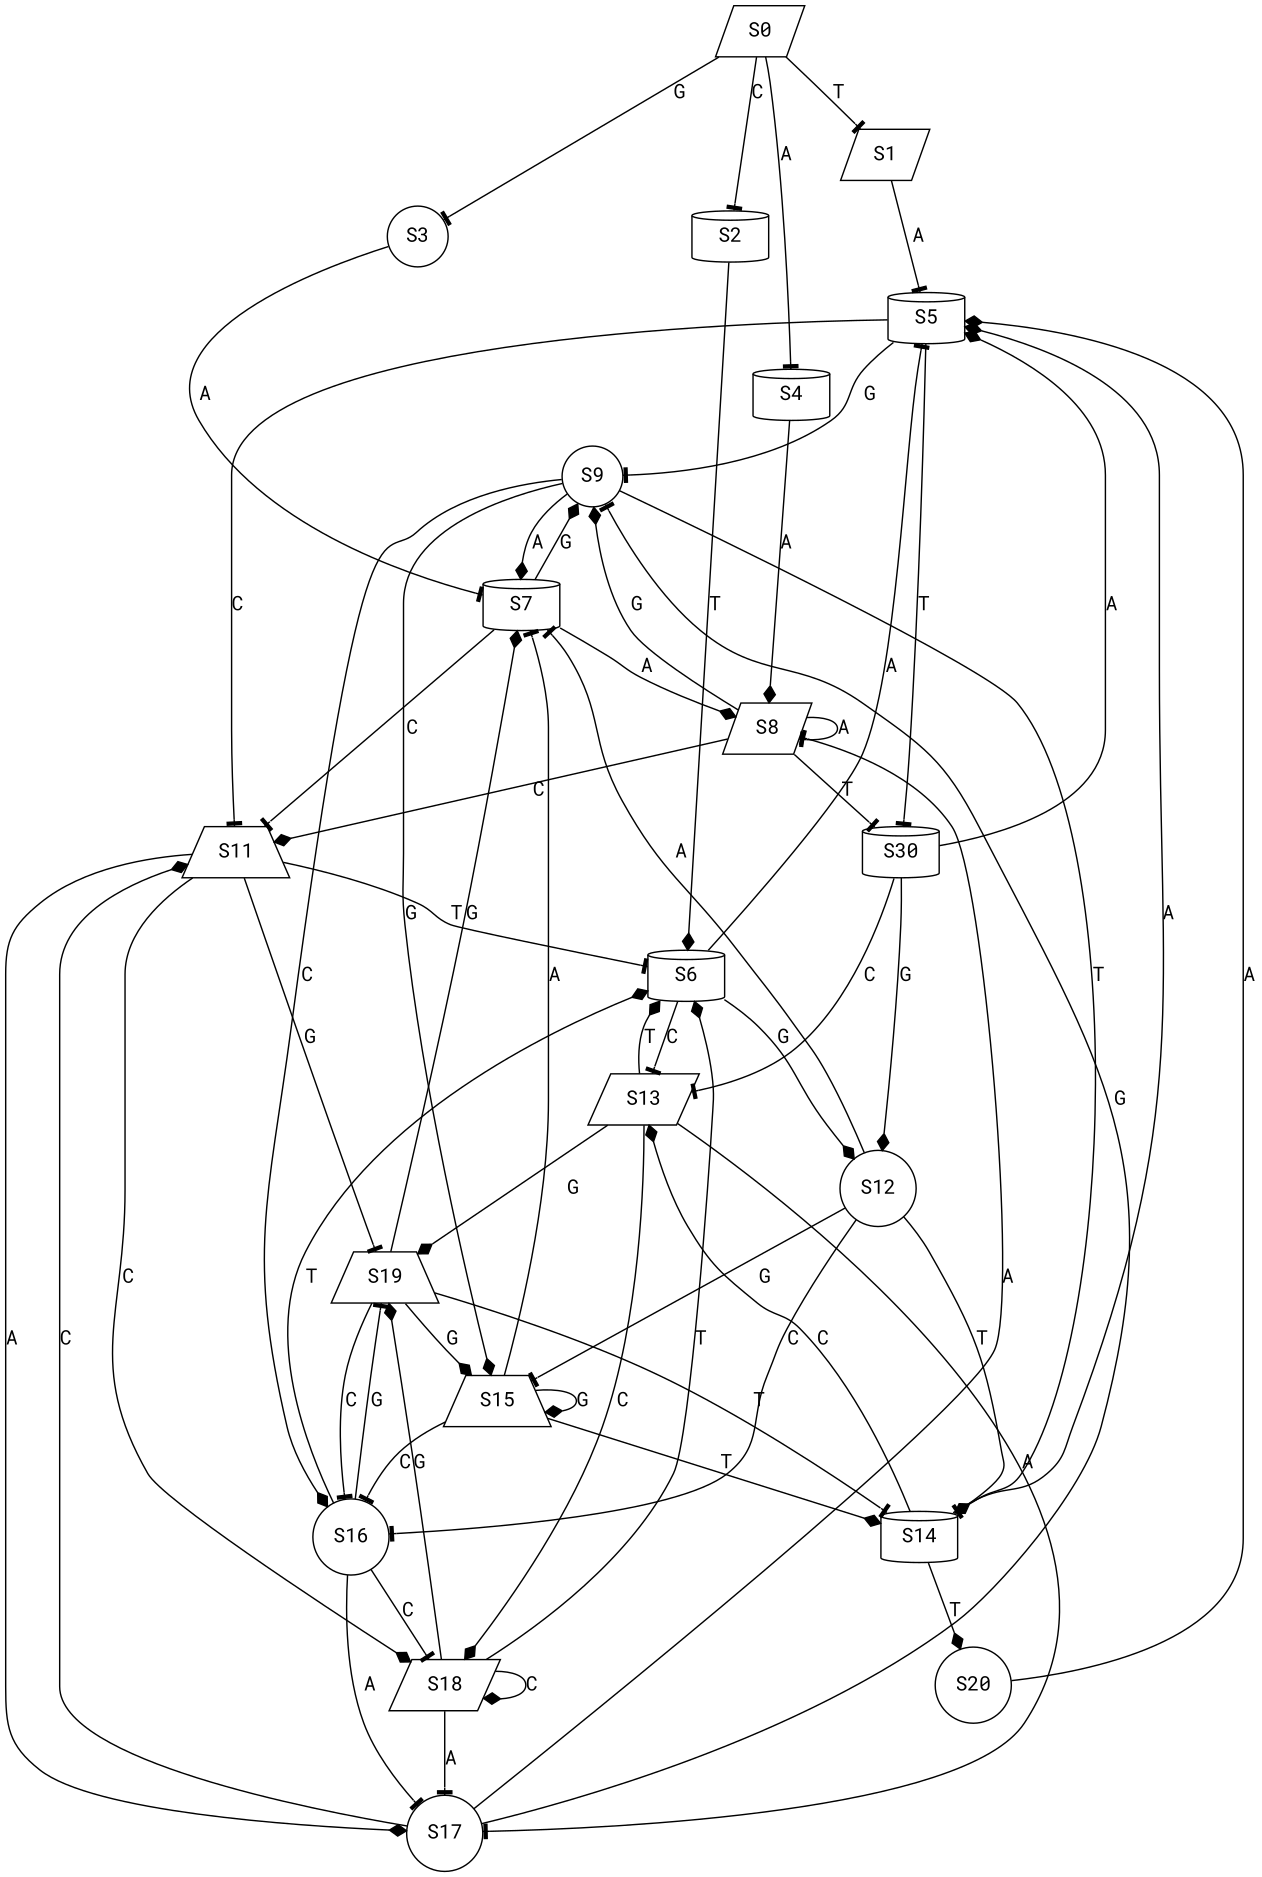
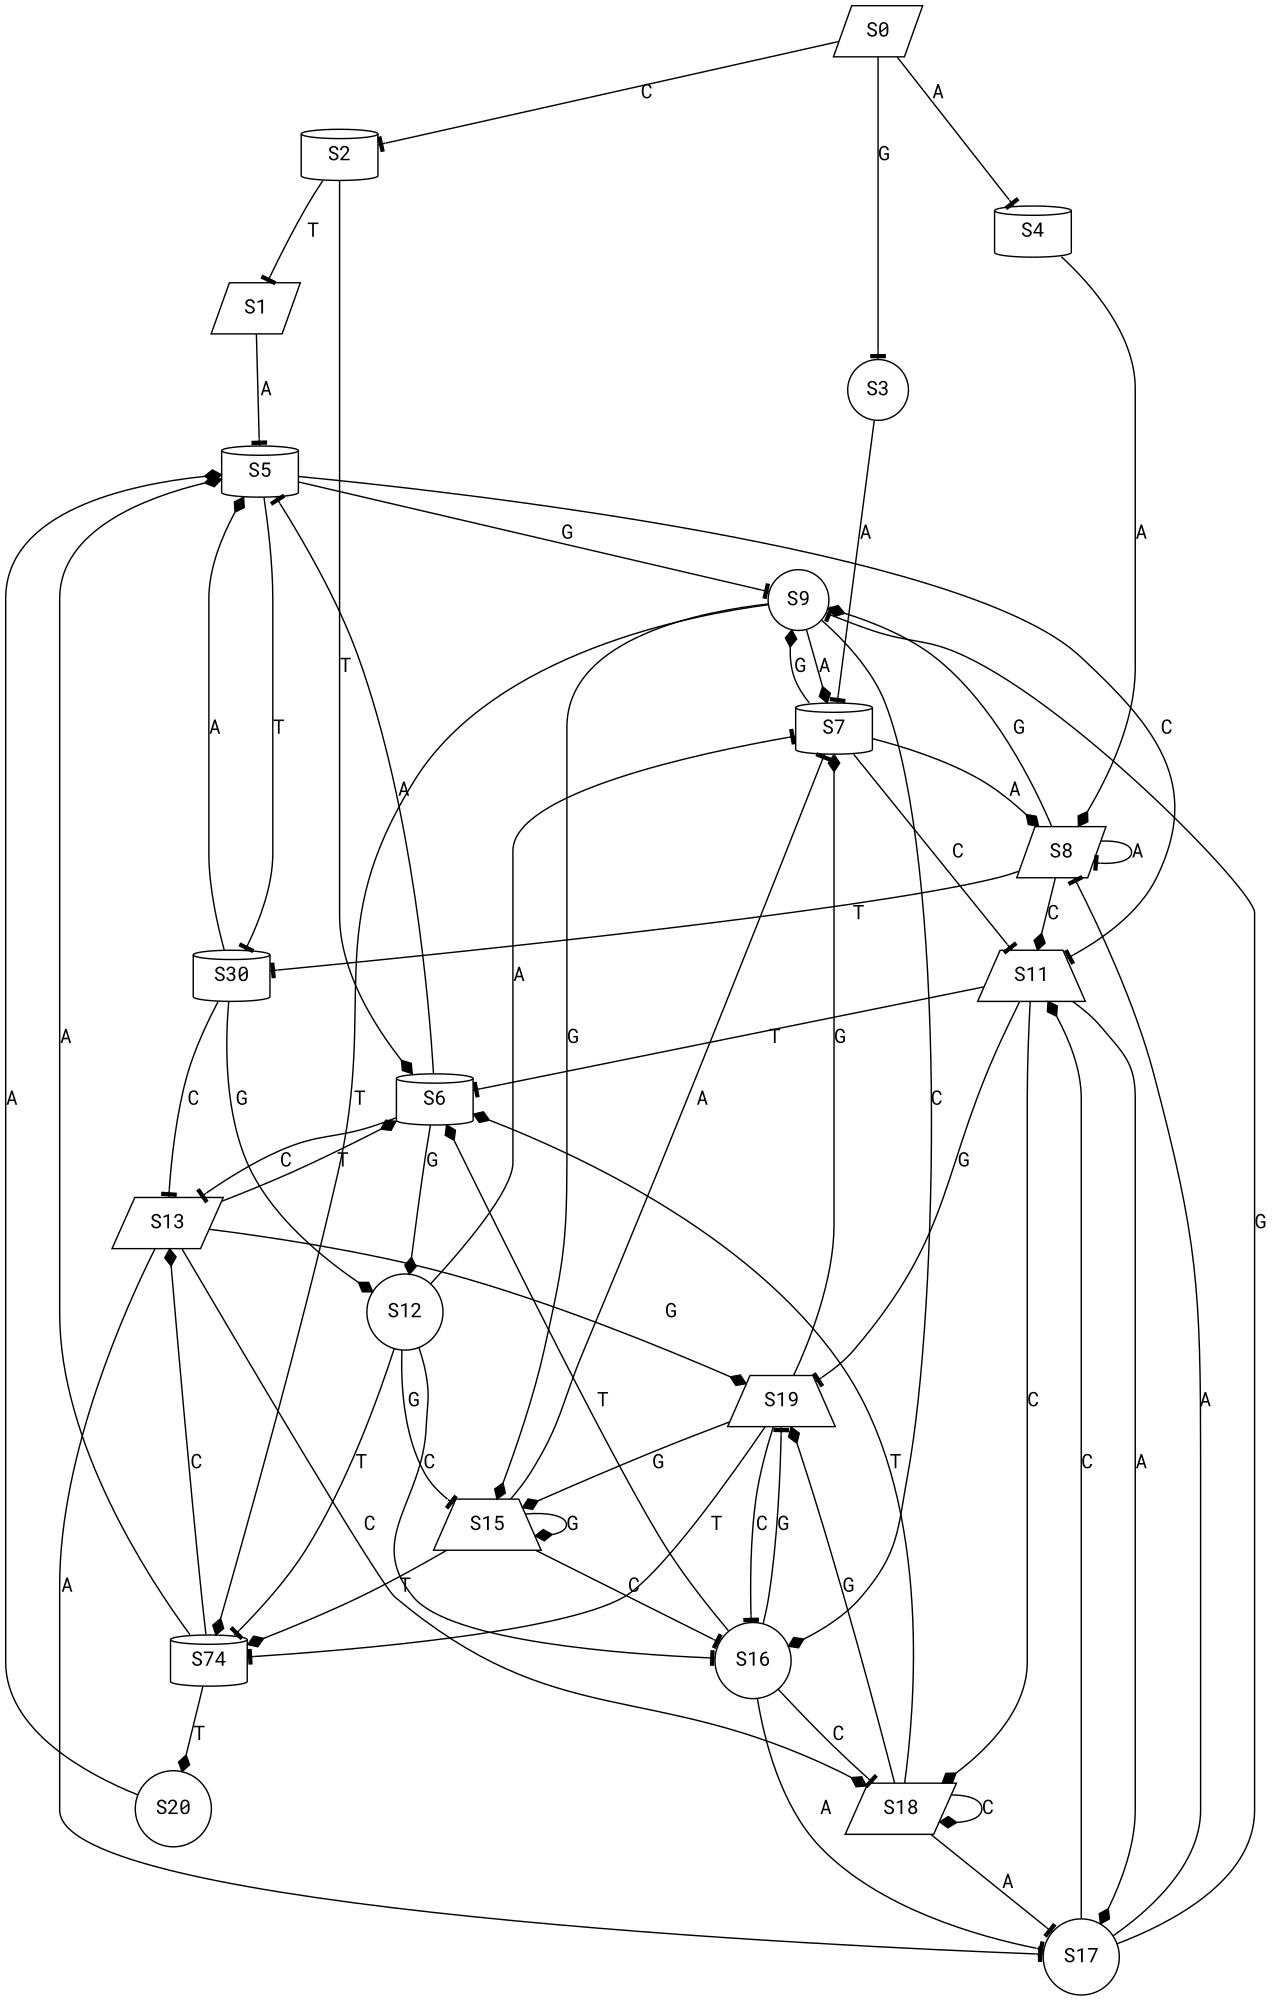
(821, 90) -> (295, 227)
(919, 1537) -> (209, 1661)
